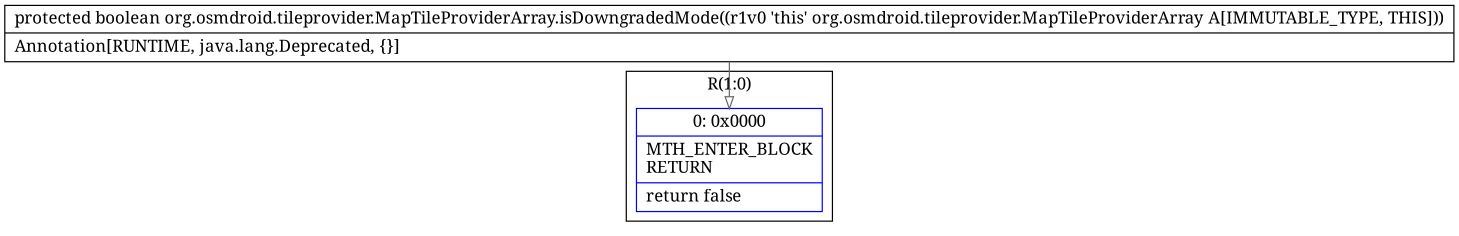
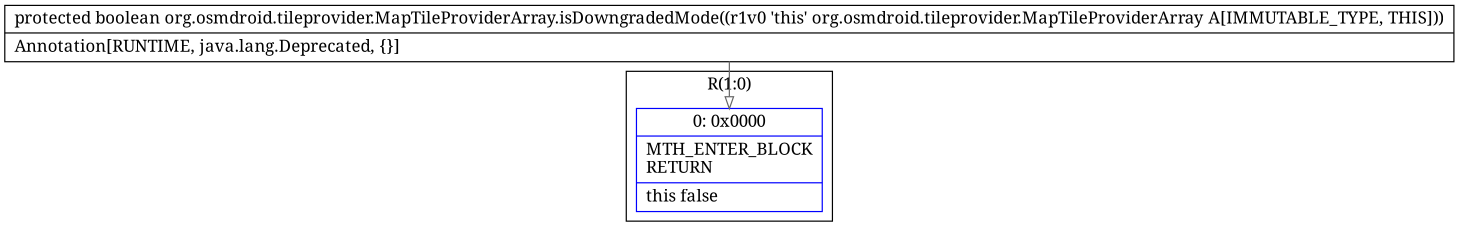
(694, 197) -> (683, 197)
